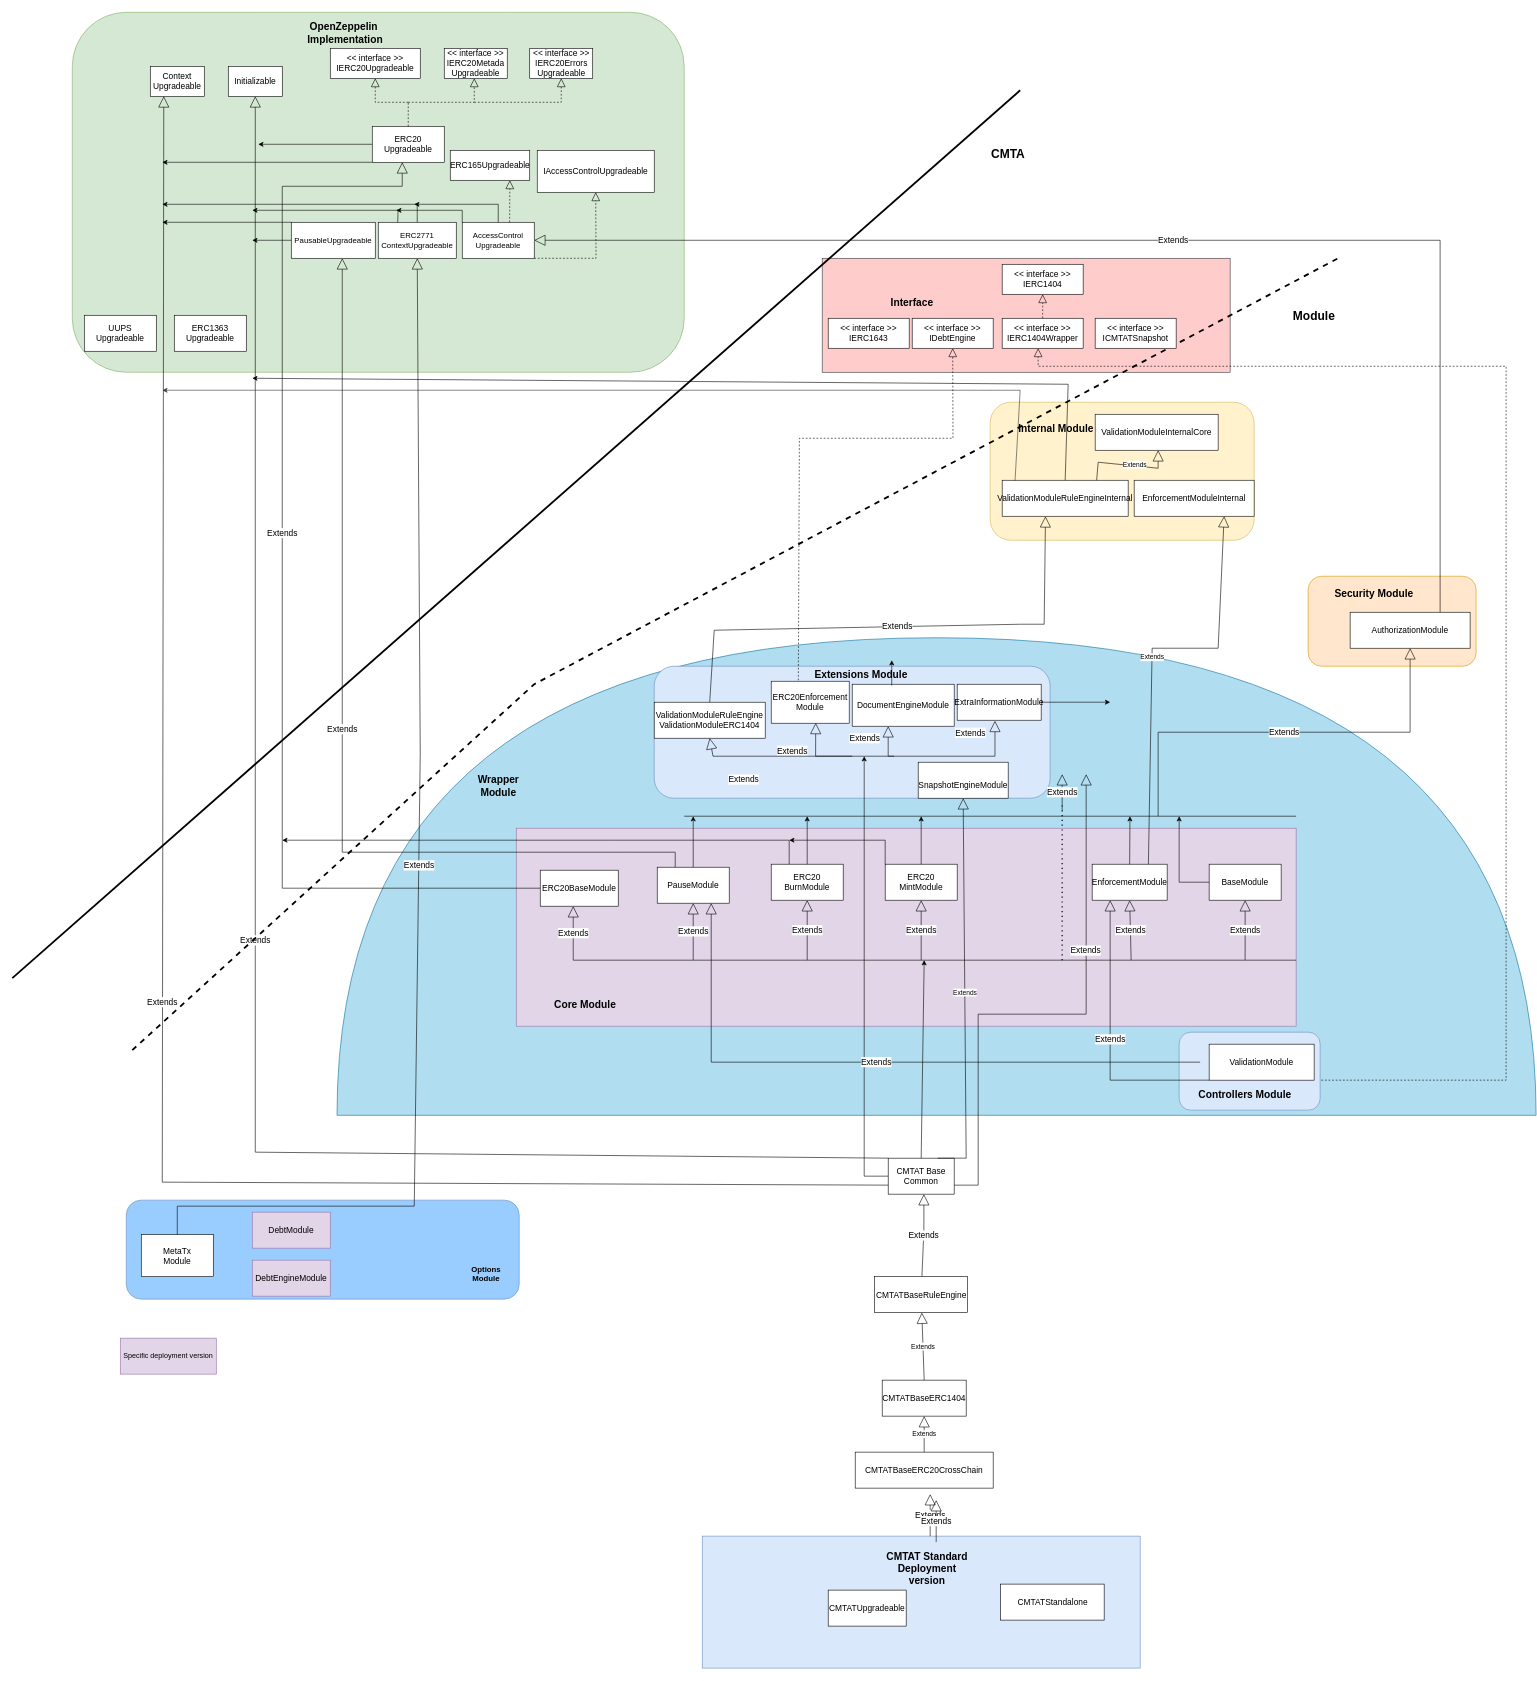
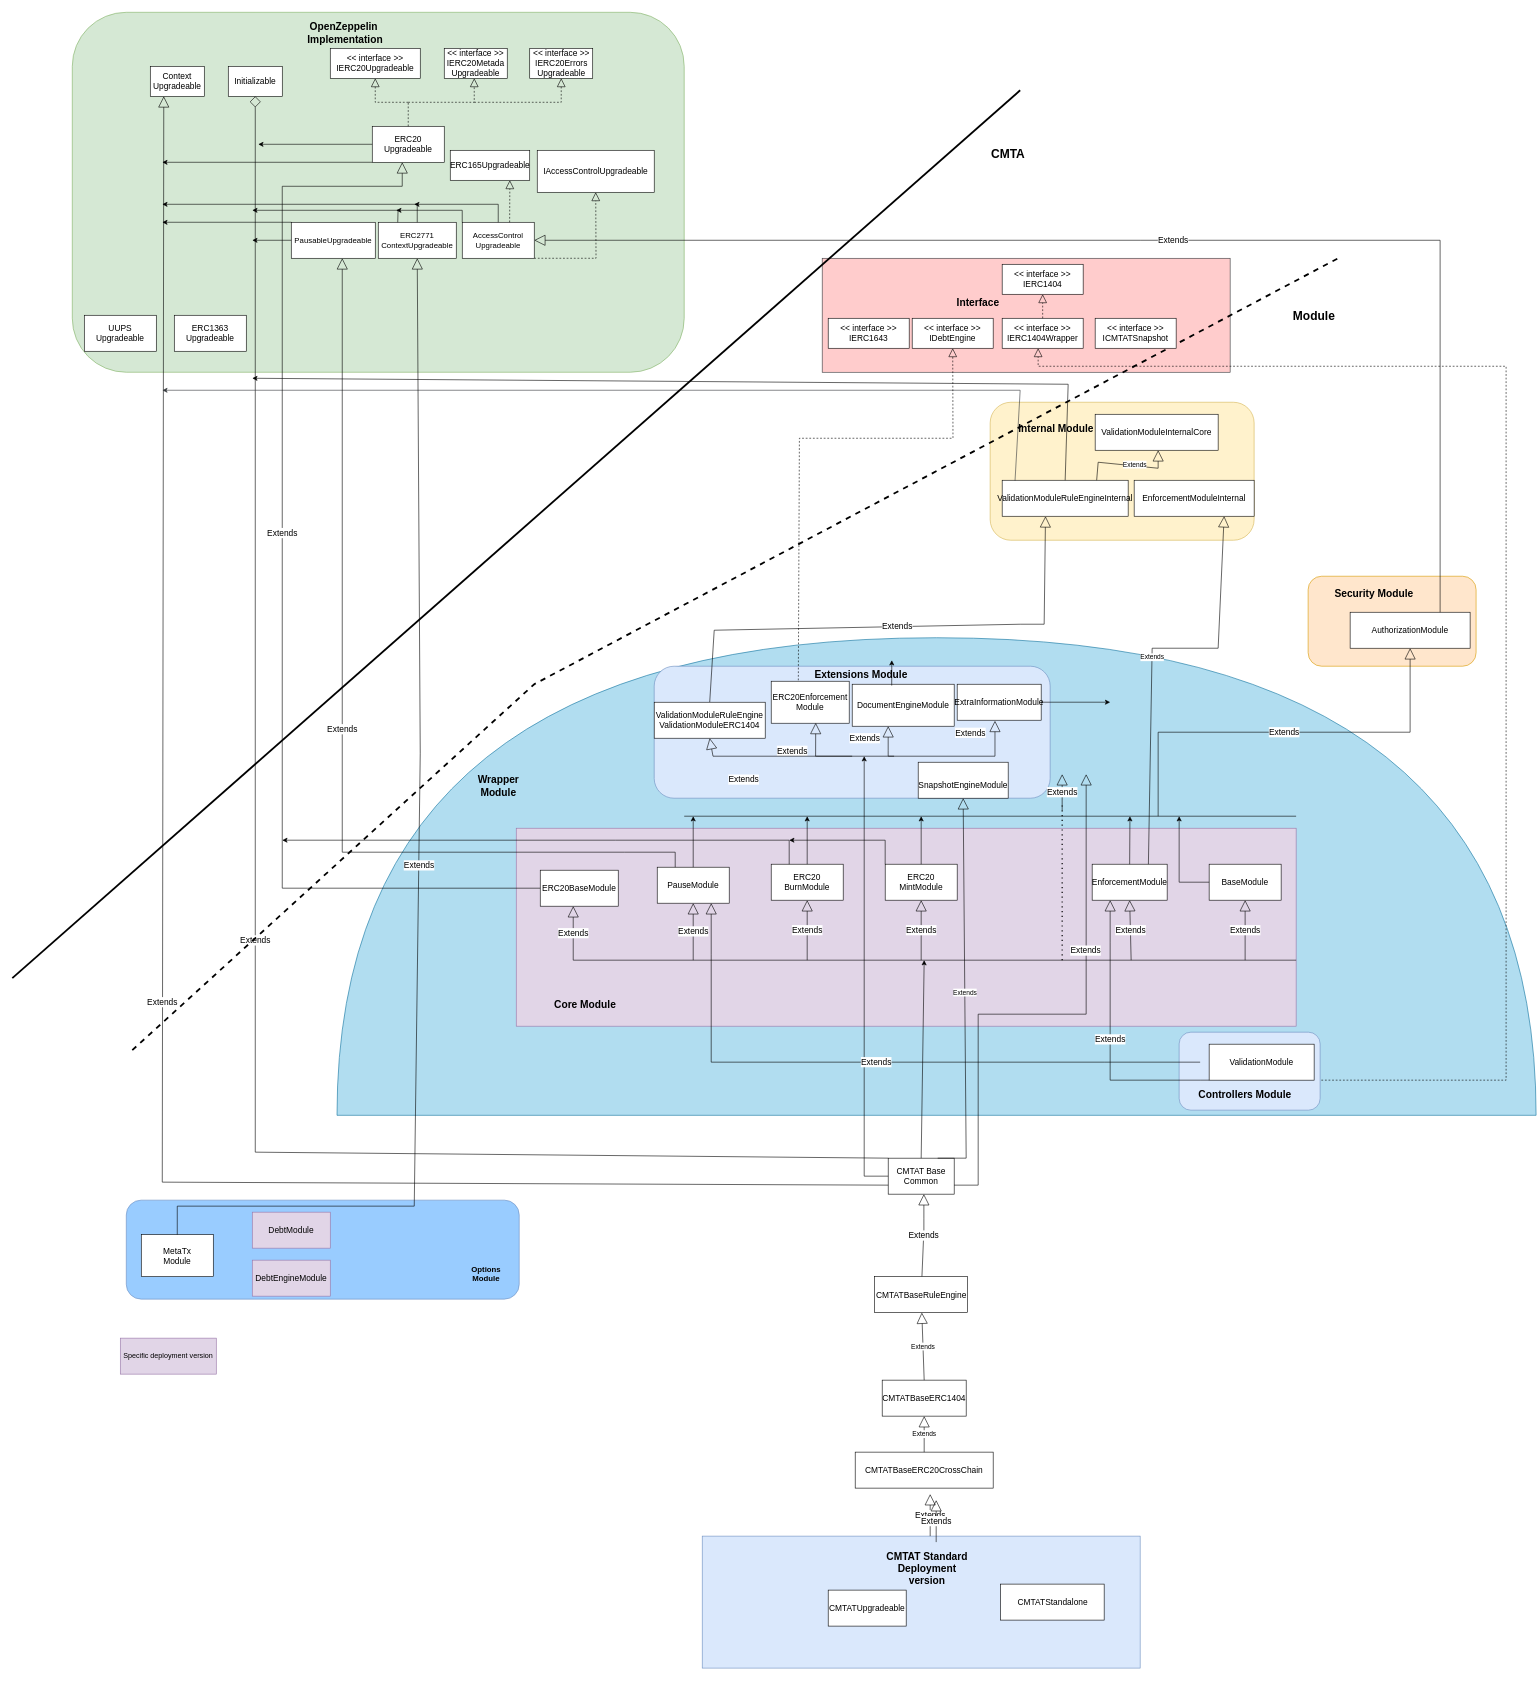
(255, 108) -> (255, 108)
(912, 303) -> (978, 303)
